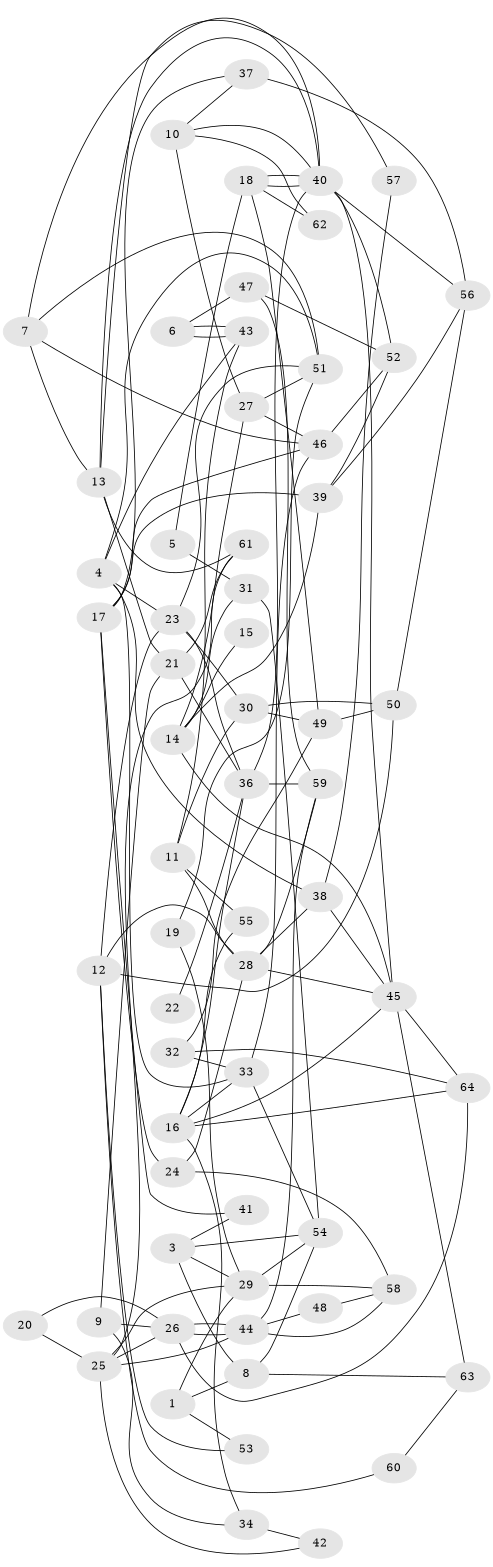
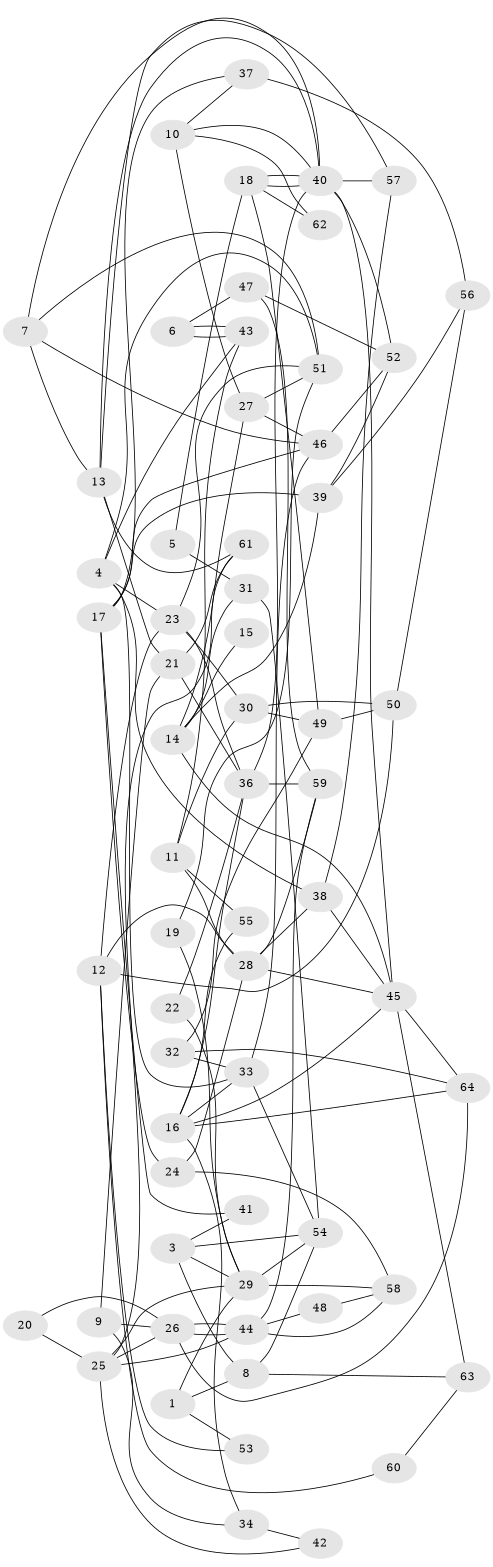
(394, 238) -> (357, 181)
none -> (216, 1138)
